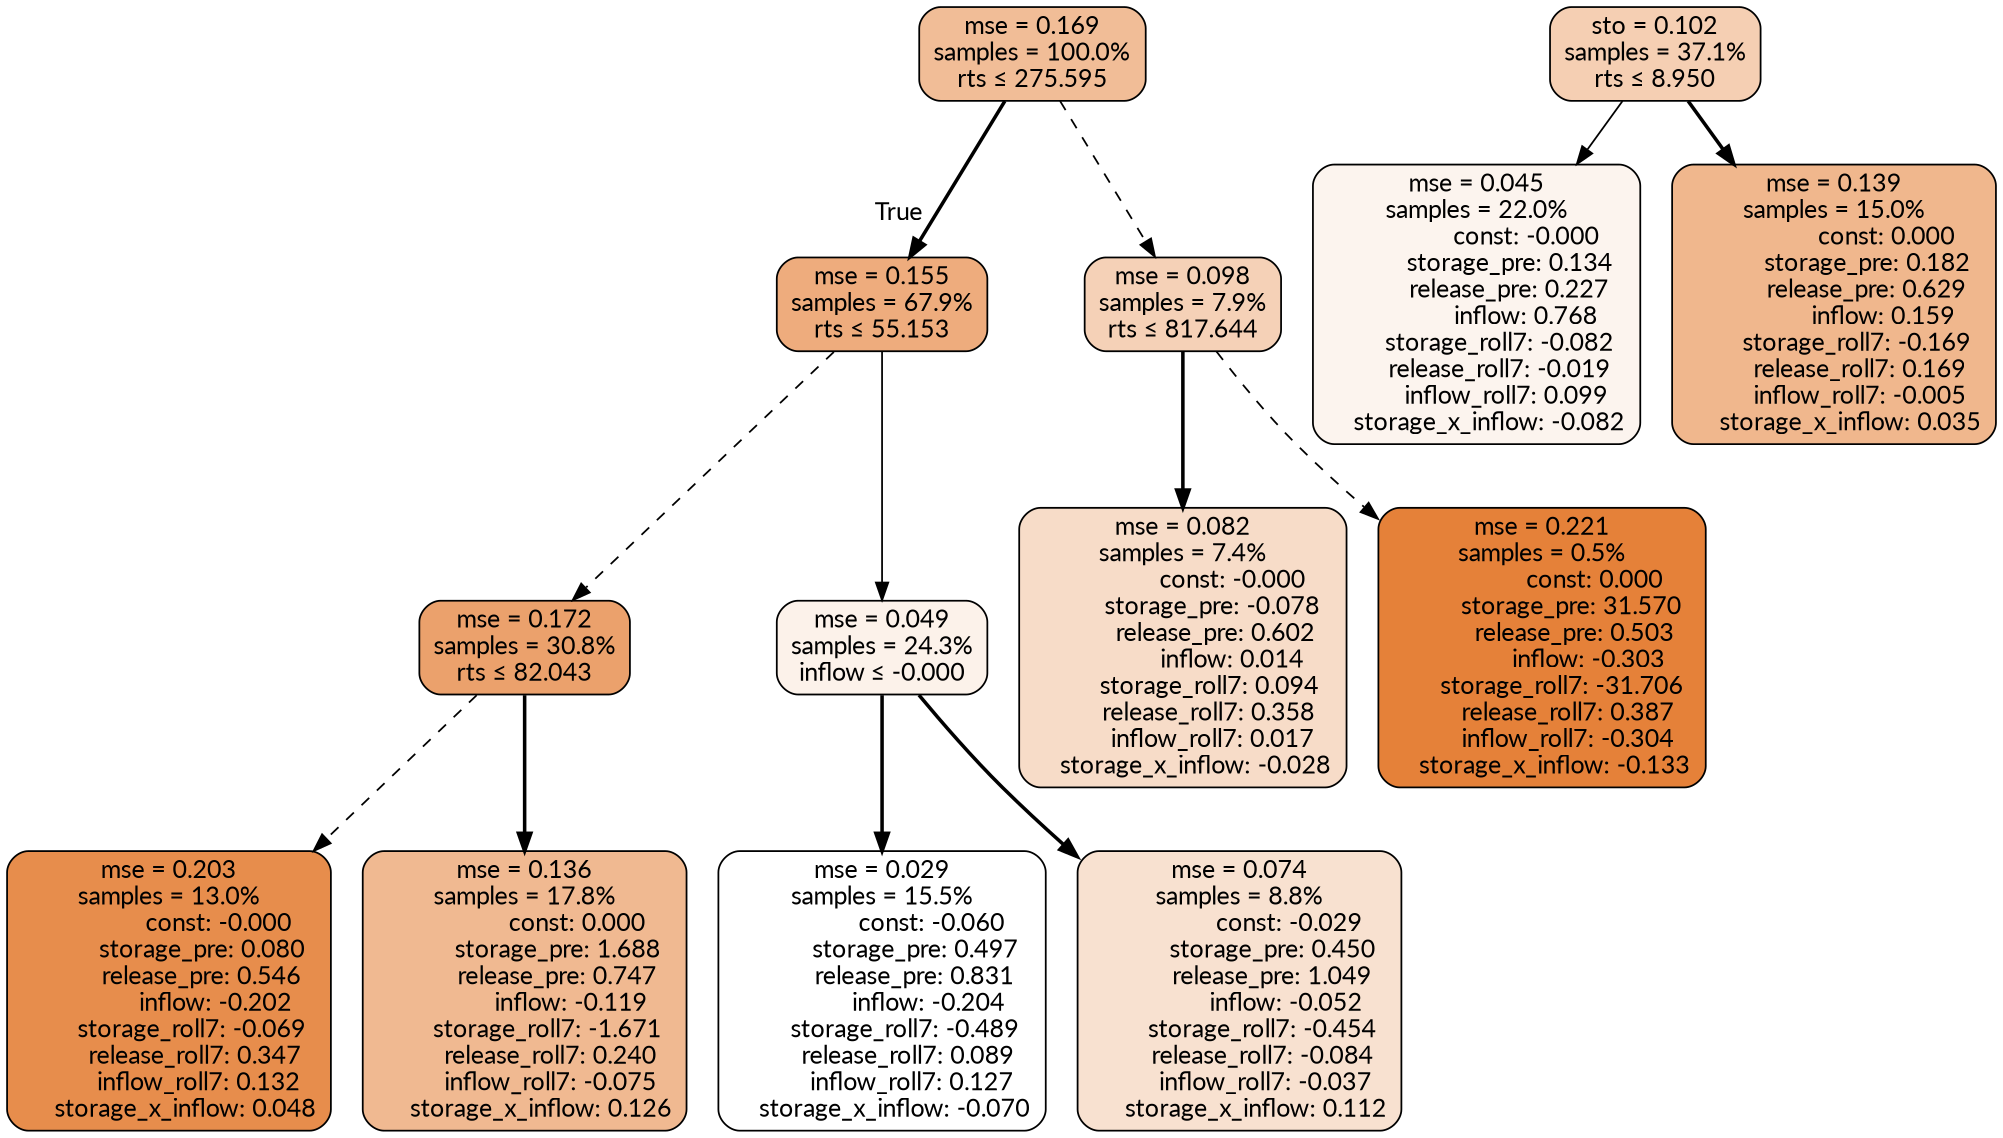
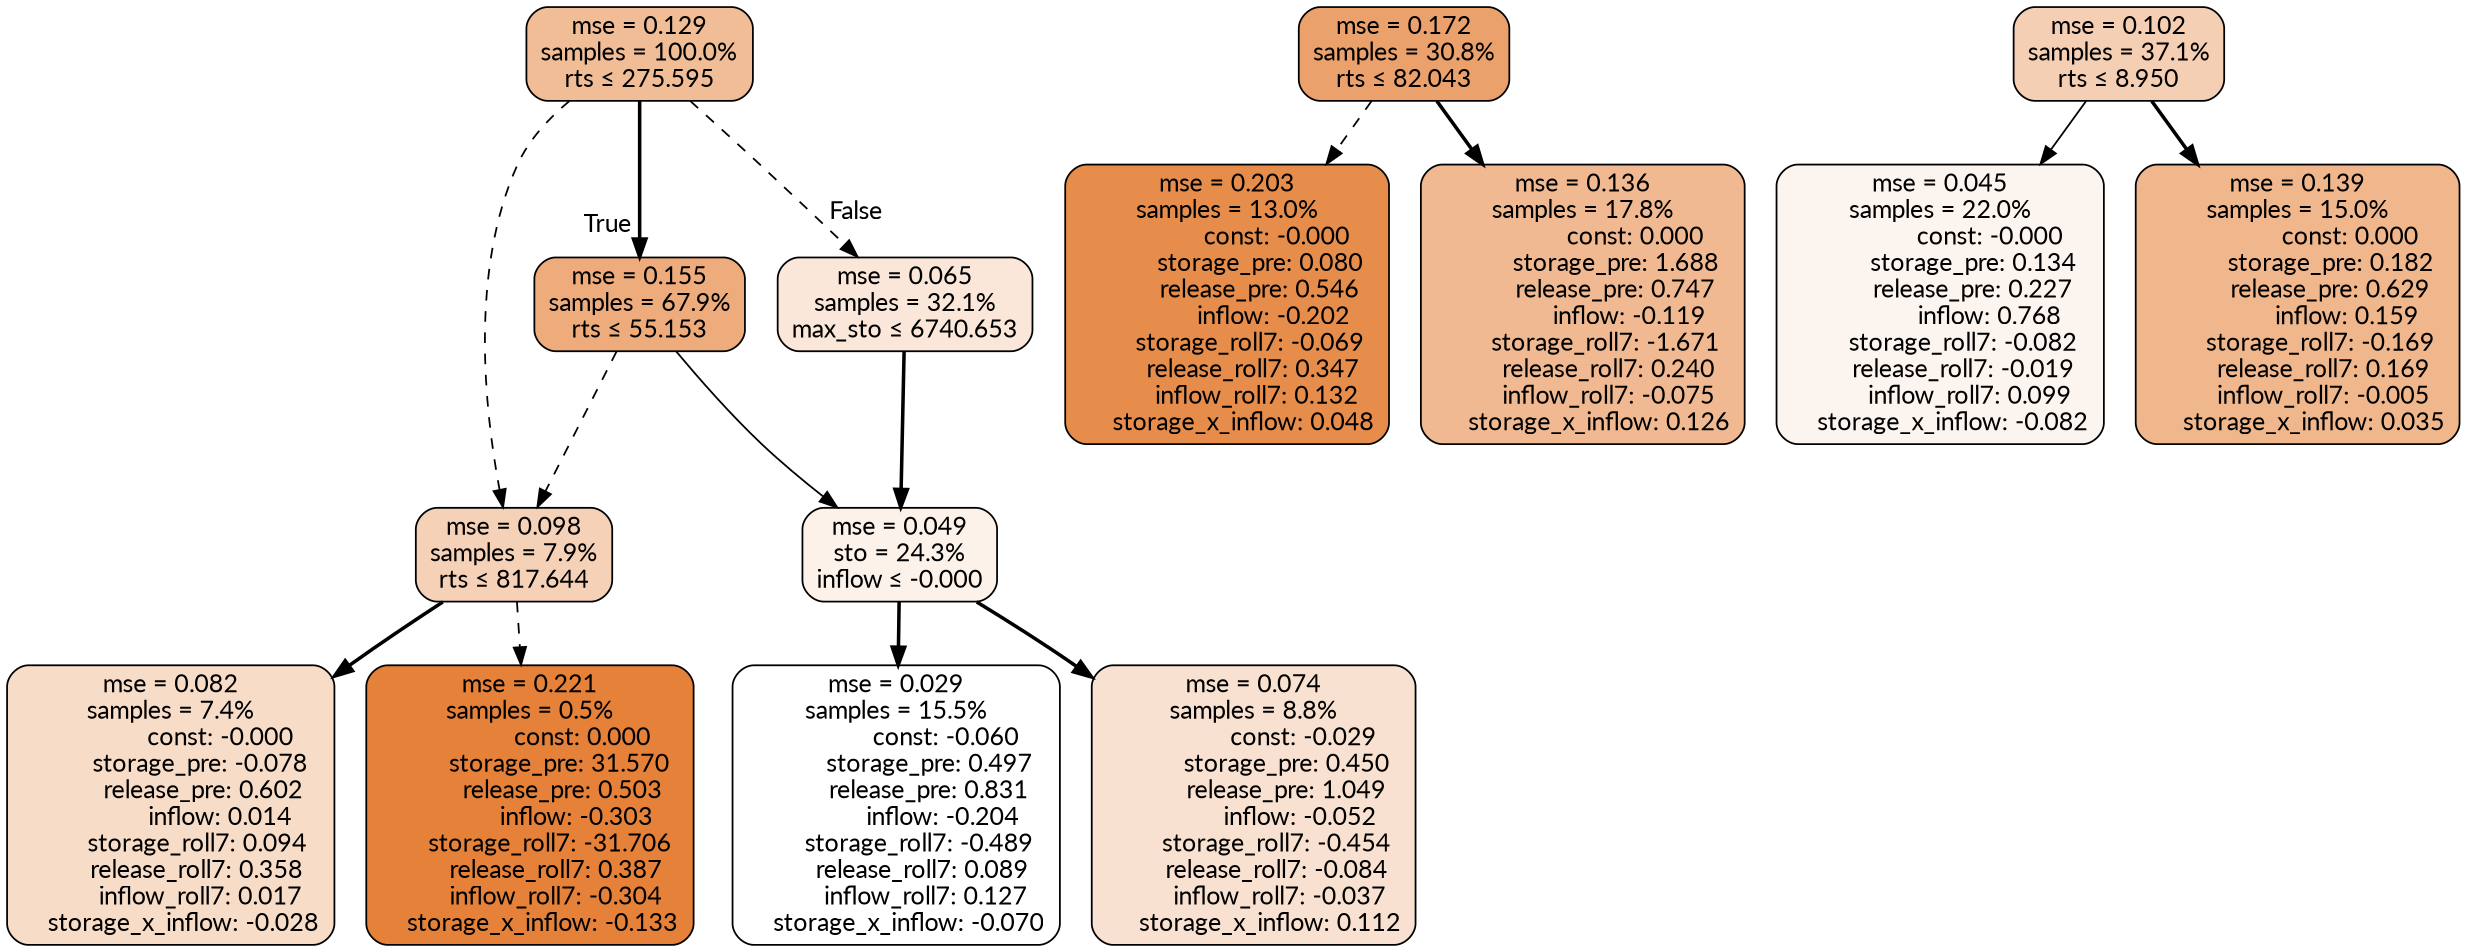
(1032, 54) -> (640, 54)
(1655, 54) -> (2119, 54)
none -> (905, 304)
(710, 470) -> (581, 421)
(882, 648) -> (900, 555)
